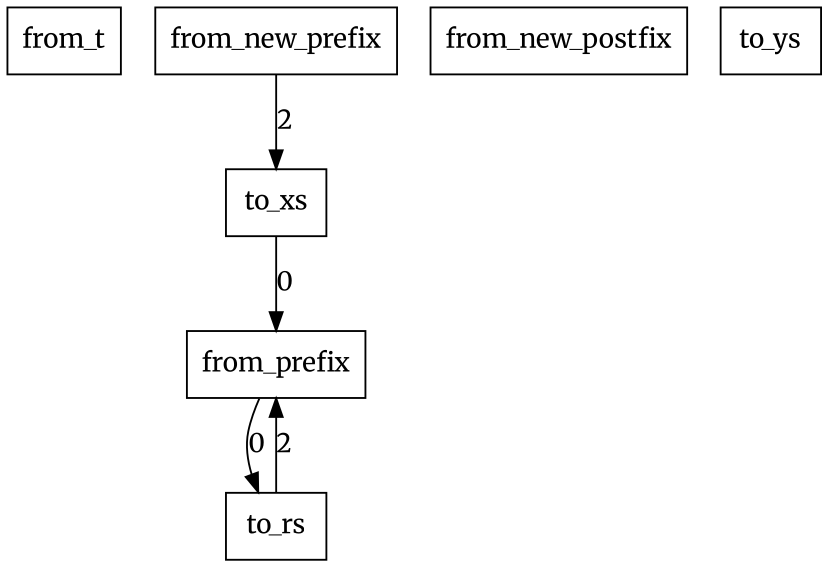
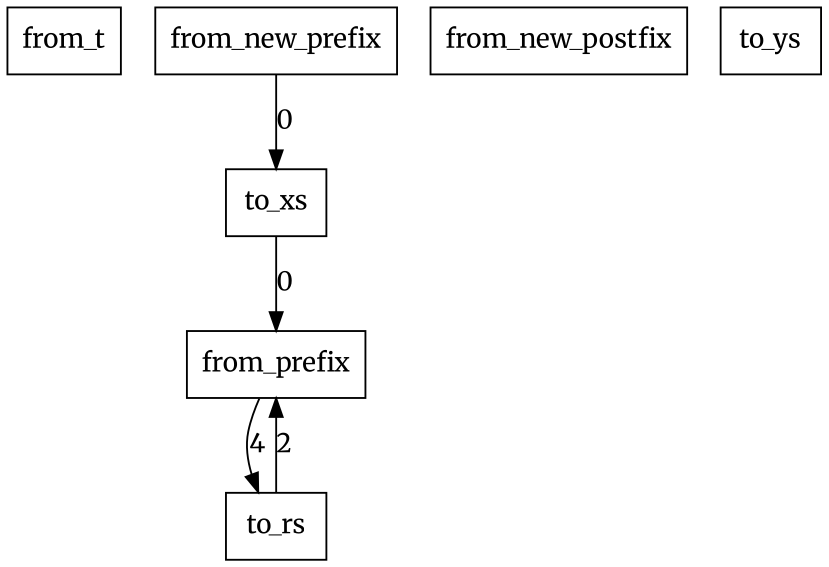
(285, 122) -> (285, 122)
(258, 445) -> (258, 445)
